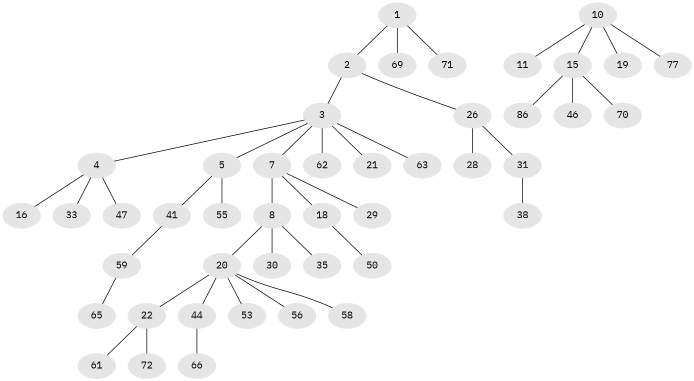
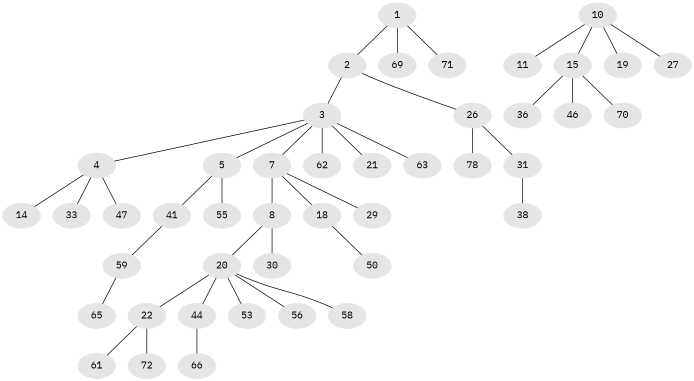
(673, 65) -> (673, 65)
(523, 116) -> (523, 116)
(472, 166) -> (472, 166)
(22, 216) -> (22, 216)
(322, 266) -> none
